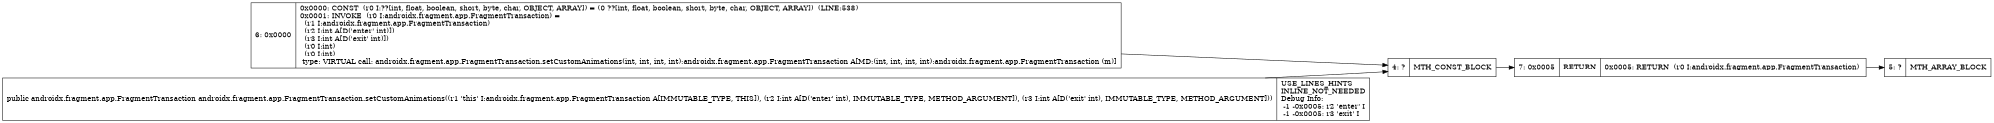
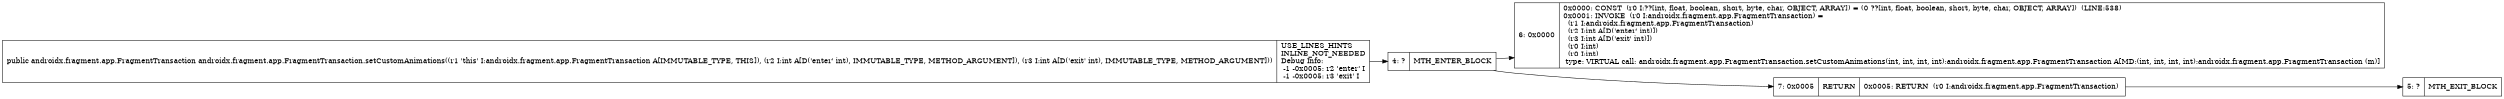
(1252, 59) -> (1503, 58)
(1453, 67) -> (1453, 61)
(1948, 67) -> (2463, 87)
